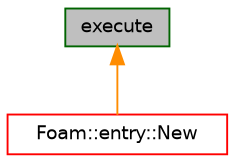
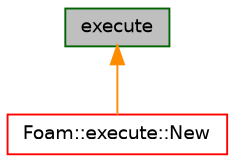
(117, 134) -> (117, 134)
